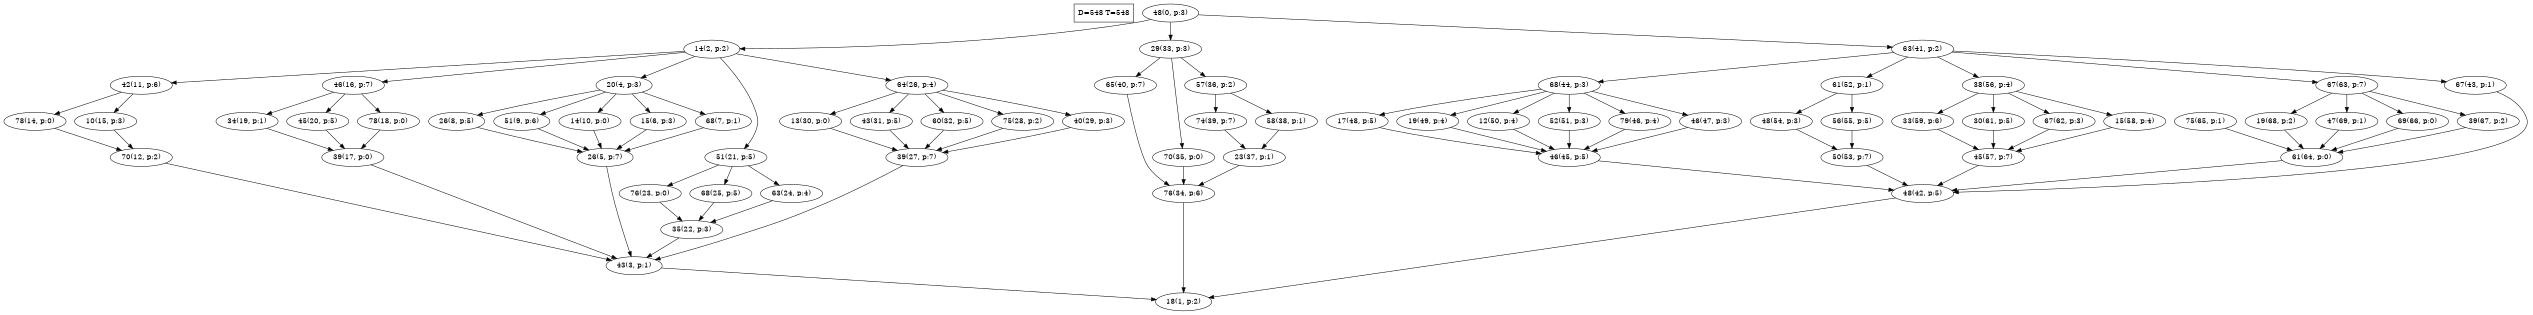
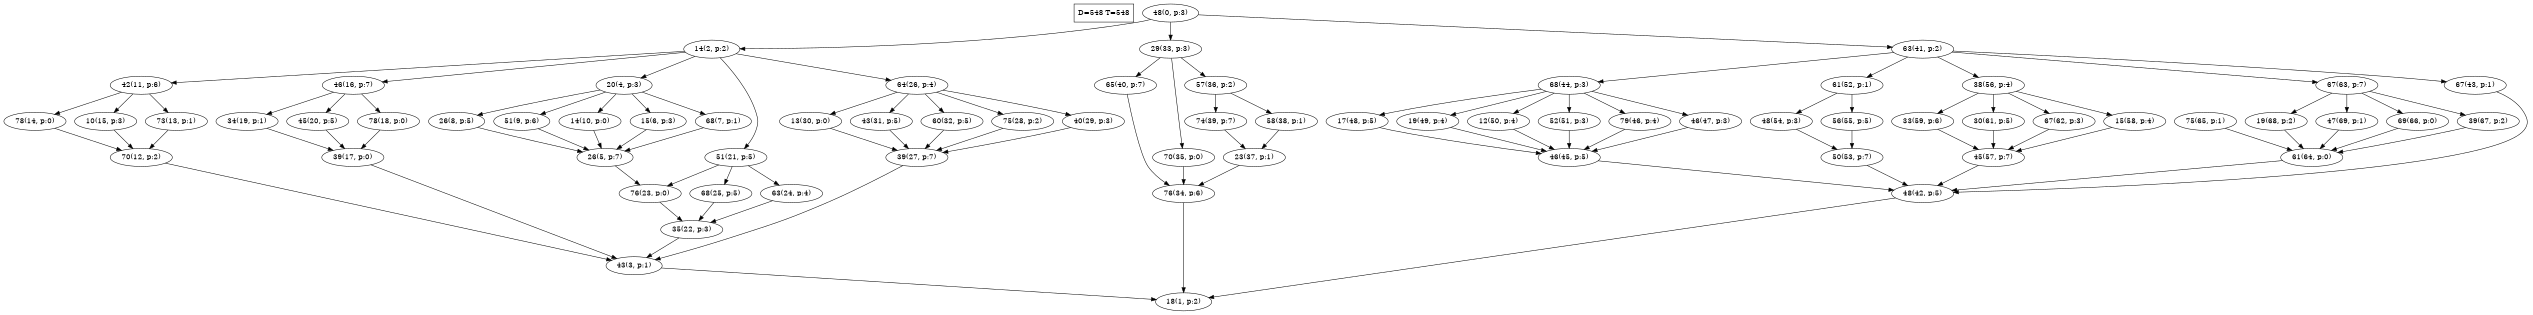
none -> (176, 121)
(616, 210) -> (626, 174)
